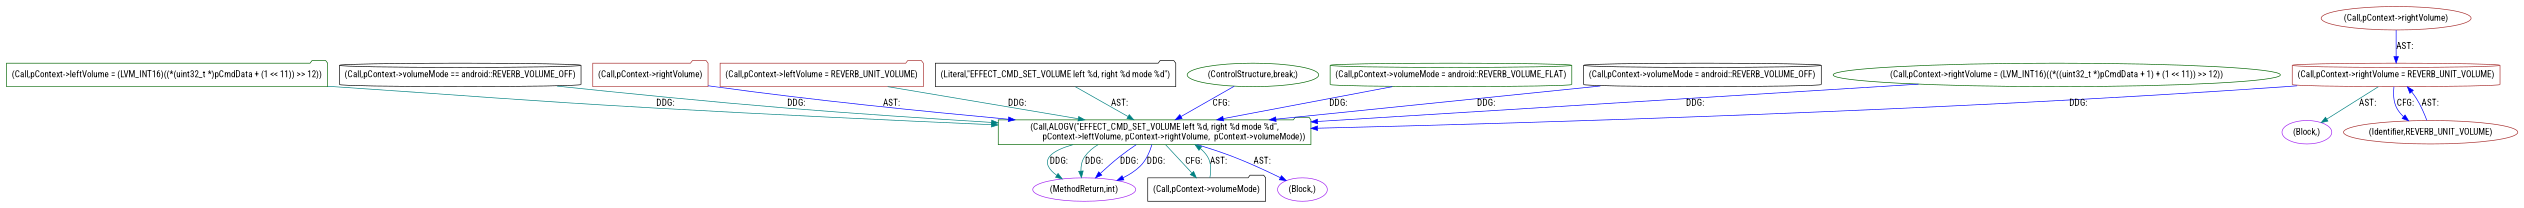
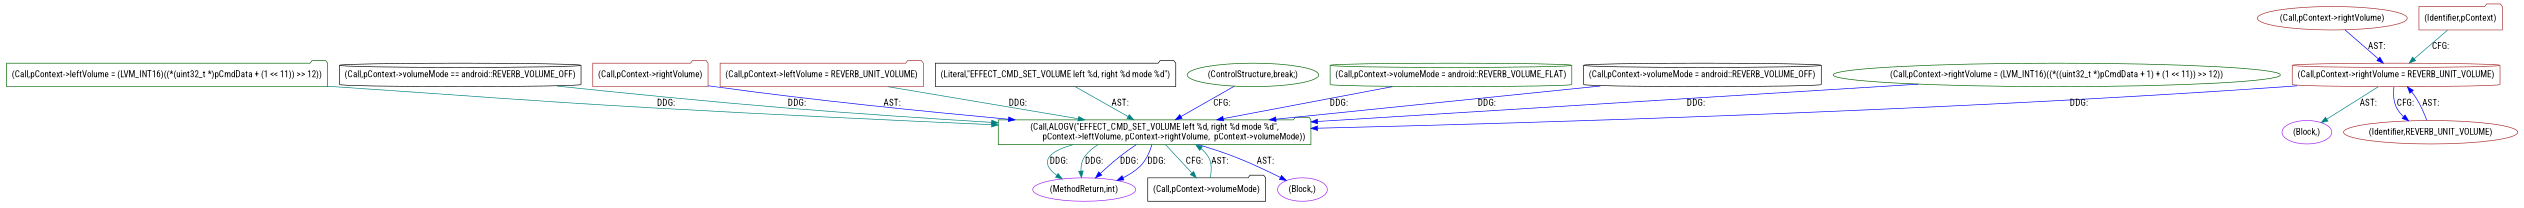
none -> (2461, 18)
